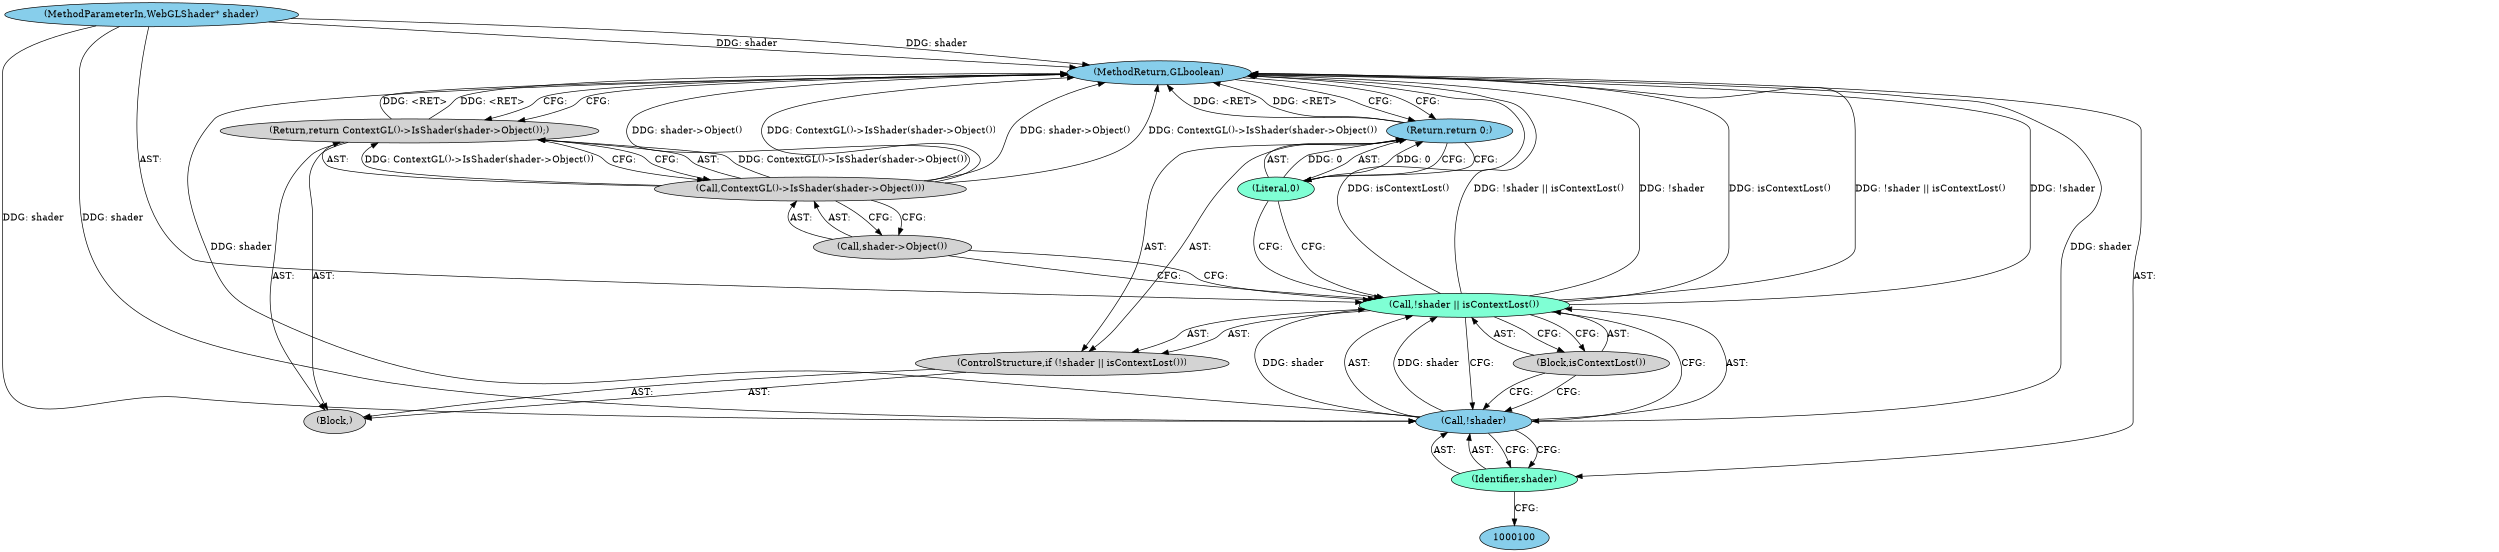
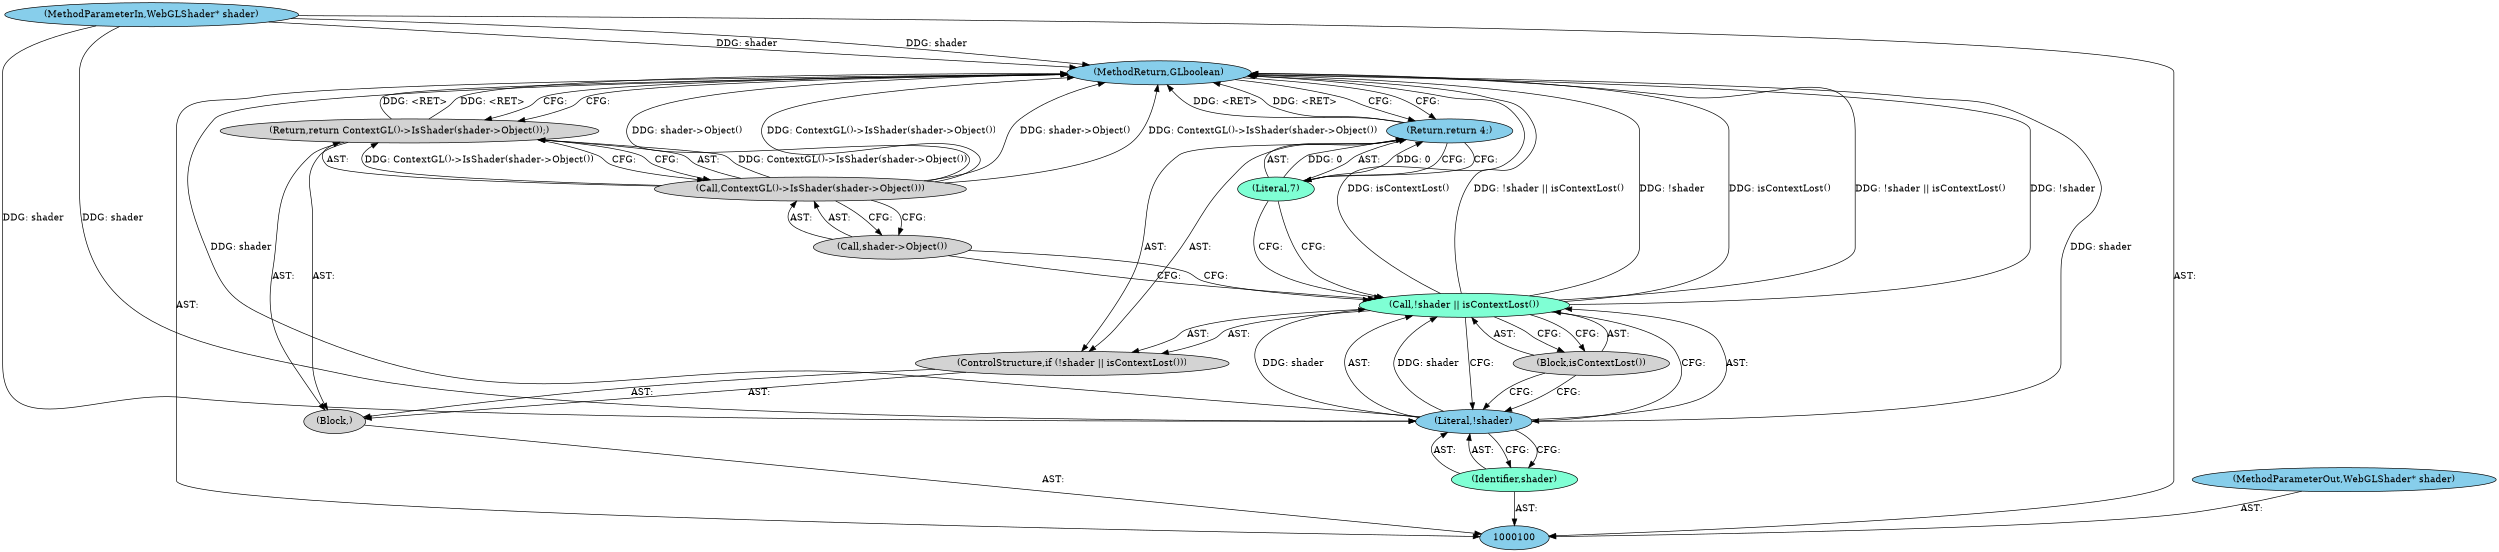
(2120, 119) -> (196, 485)
(1450, 131) -> (1450, 131)
(1276, 189) -> (1276, 189)
(648, 283) -> (1753, 36)
(1474, 422) -> (1474, 422)
none -> (920, 479)
none -> (2344, 480)
(1528, 509) -> (1528, 509)
